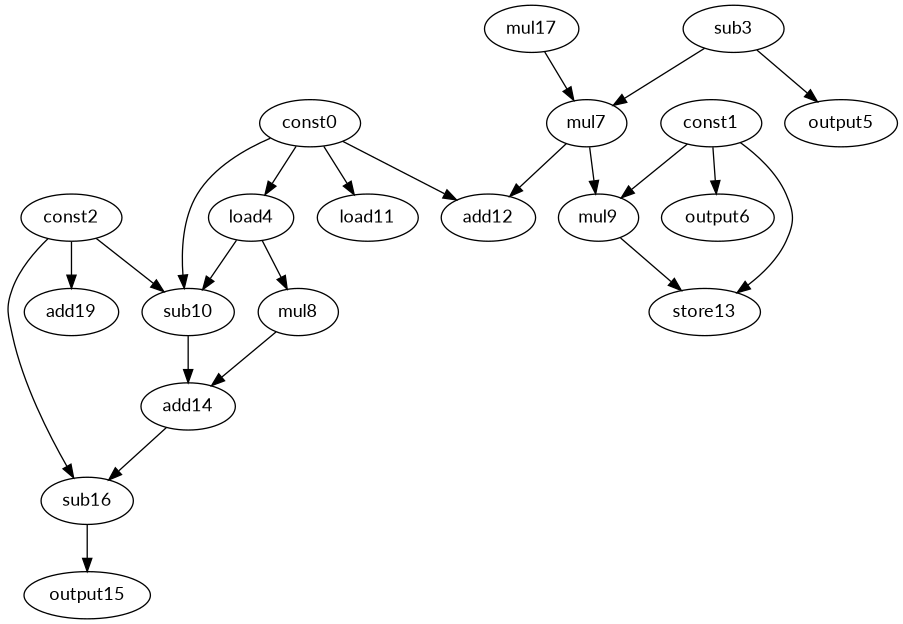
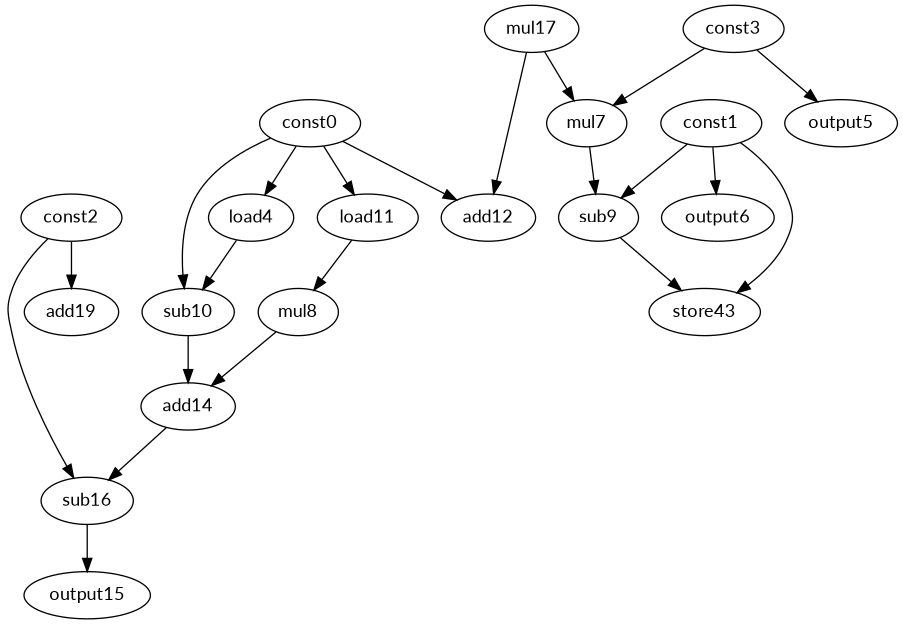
(734, 29) -> (734, 29)
(543, 165) -> (512, 117)
(599, 218) -> (599, 218)
(272, 259) -> (337, 260)
(125, 261) -> none
(705, 312) -> (705, 312)
